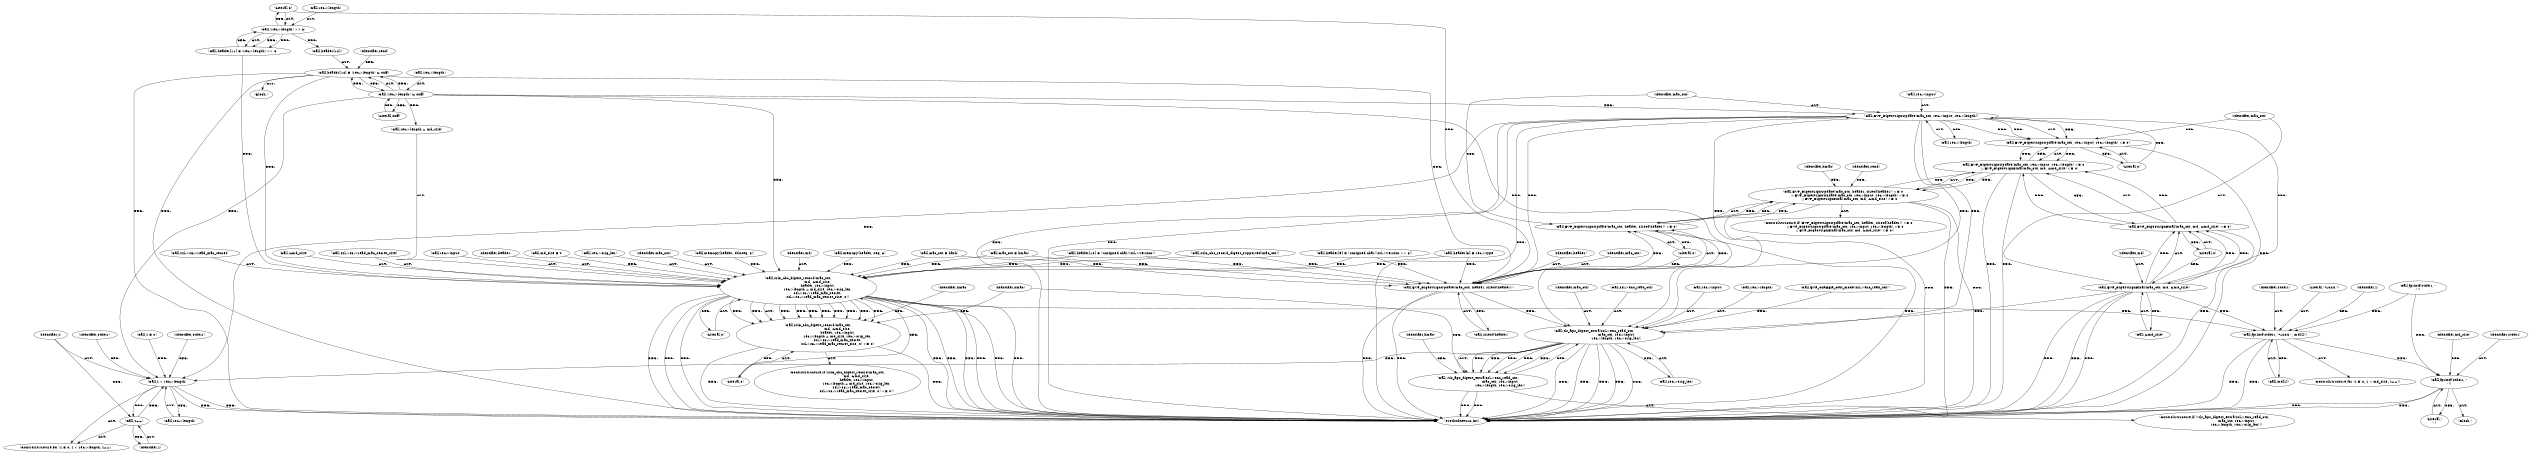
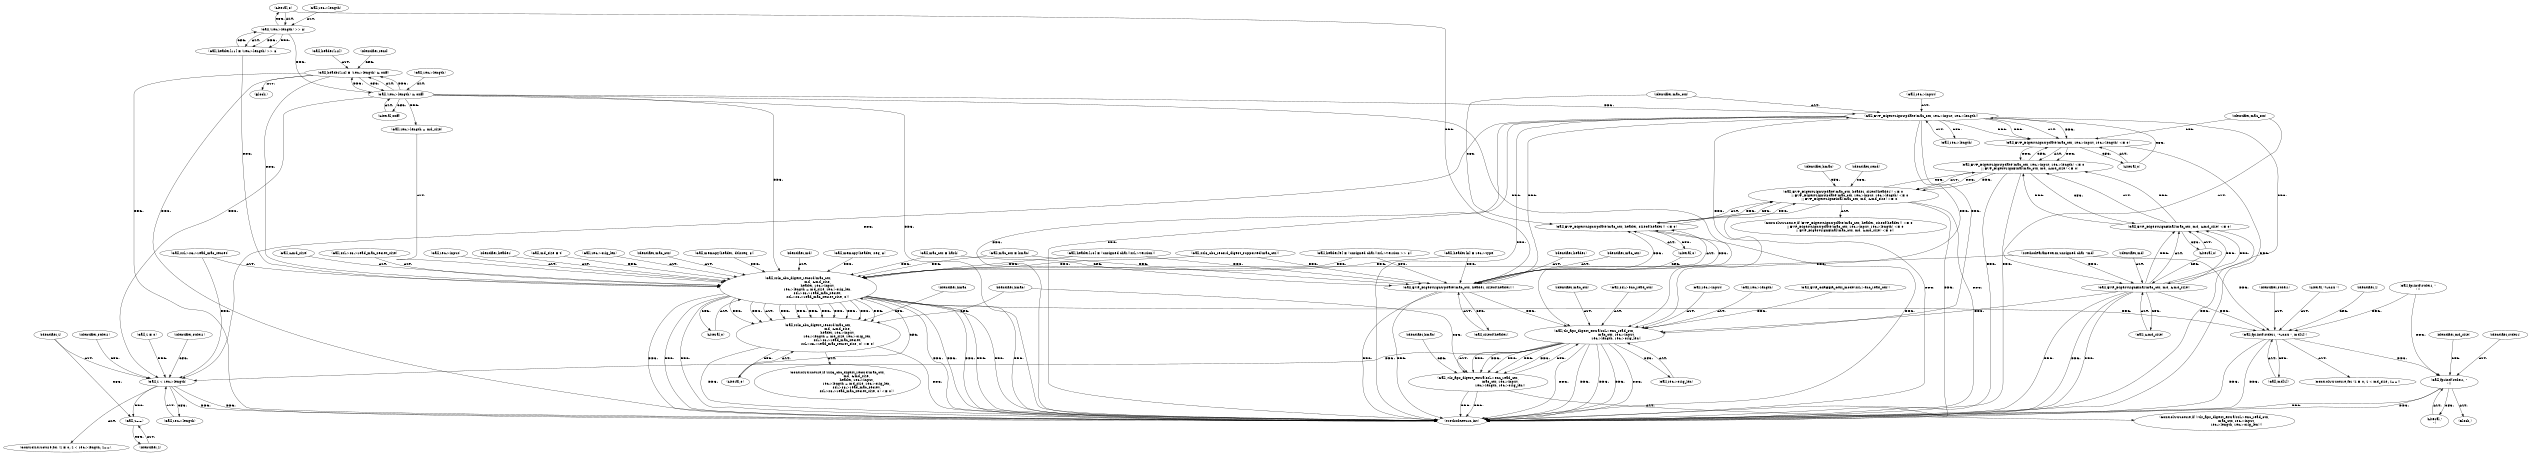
(304, 40) -> (309, 81)
(1037, 82) -> none
(390, 105) -> (390, 105)
none -> (904, 235)
none -> (2058, 253)
(1098, 264) -> (1098, 264)
(1403, 264) -> (1403, 264)
(150, 403) -> (221, 321)
(103, 434) -> none
